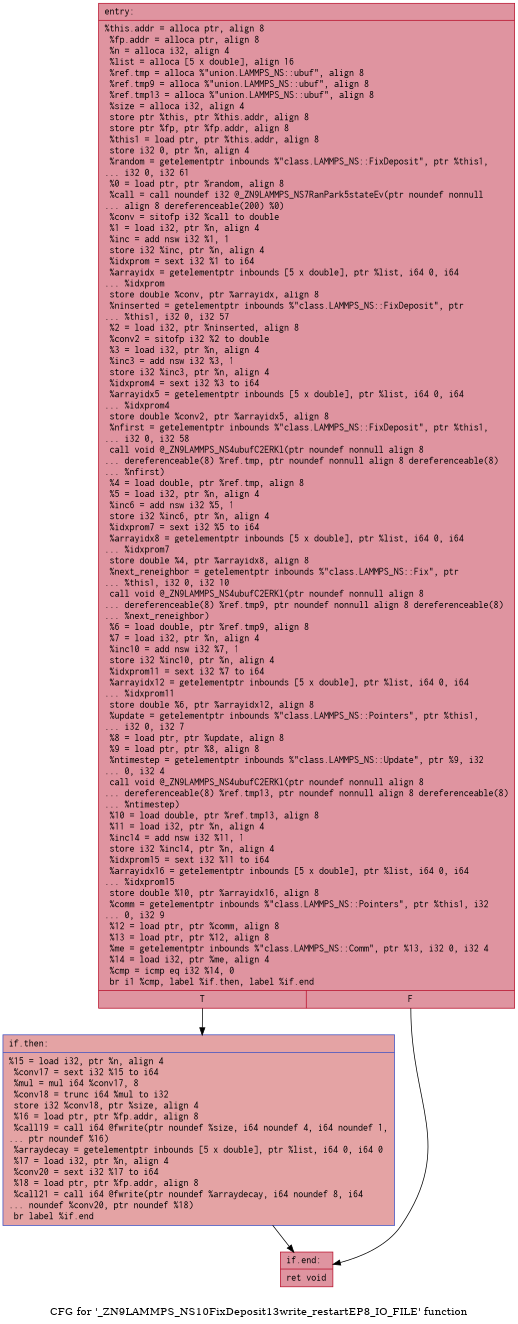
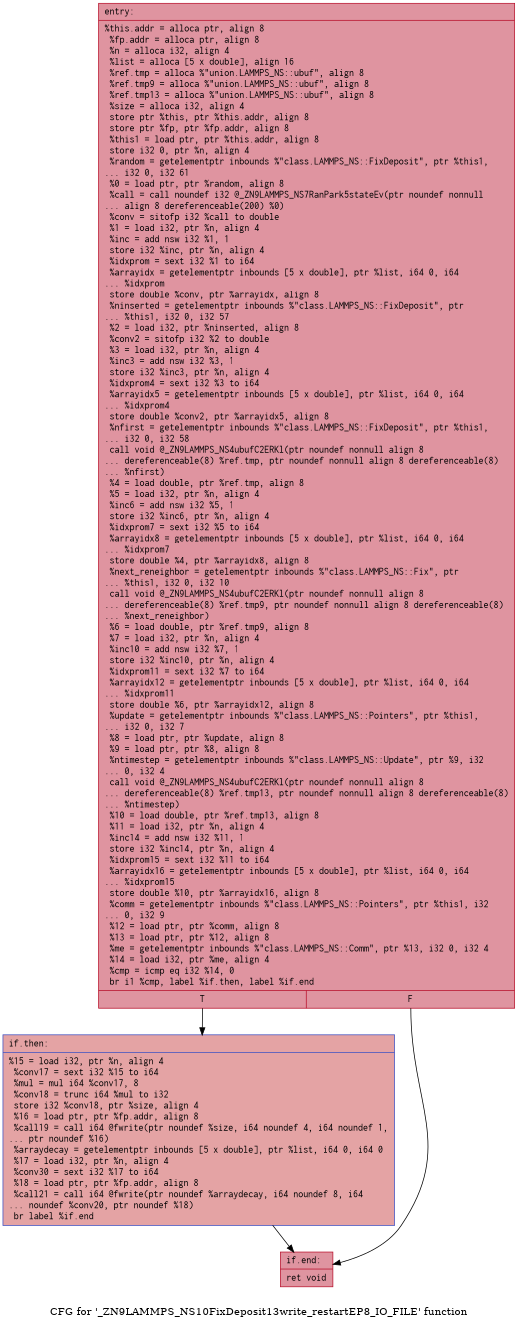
(84, 1172) -> (84, 1172)
